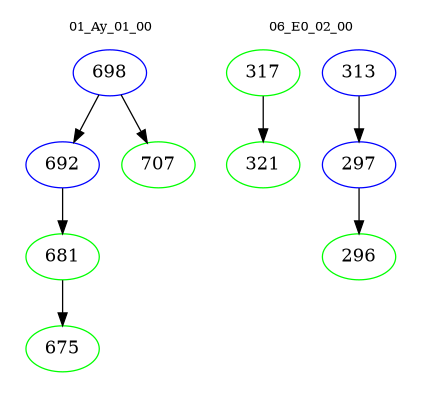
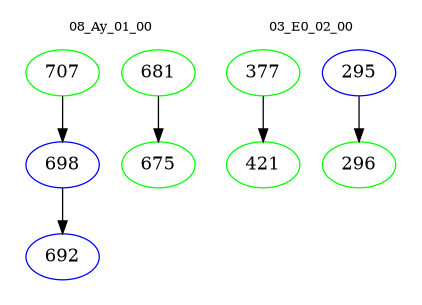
(111, 27) -> (111, 27)
(311, 27) -> (311, 27)
(263, 73) -> (263, 73)
(359, 73) -> none
(131, 113) -> (63, 113)
(263, 165) -> (263, 165)
(359, 165) -> (359, 73)
(63, 205) -> none
